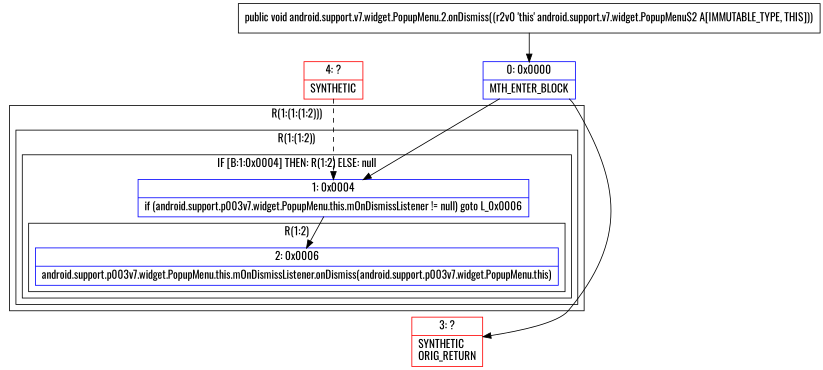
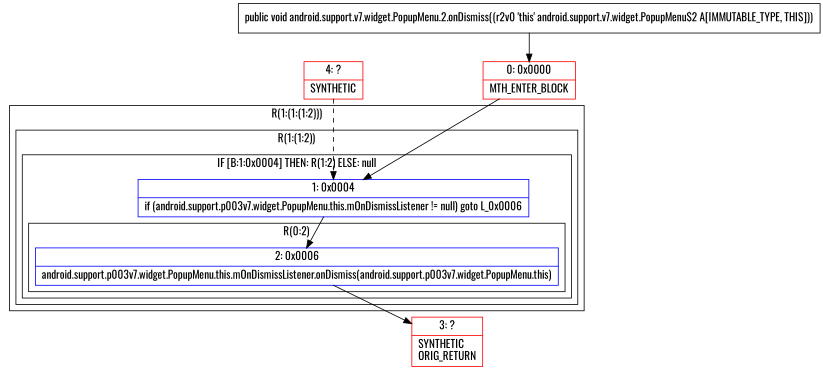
(529, 80) -> (529, 80)
(297, 232) -> (297, 232)
(605, 246) -> (369, 303)
